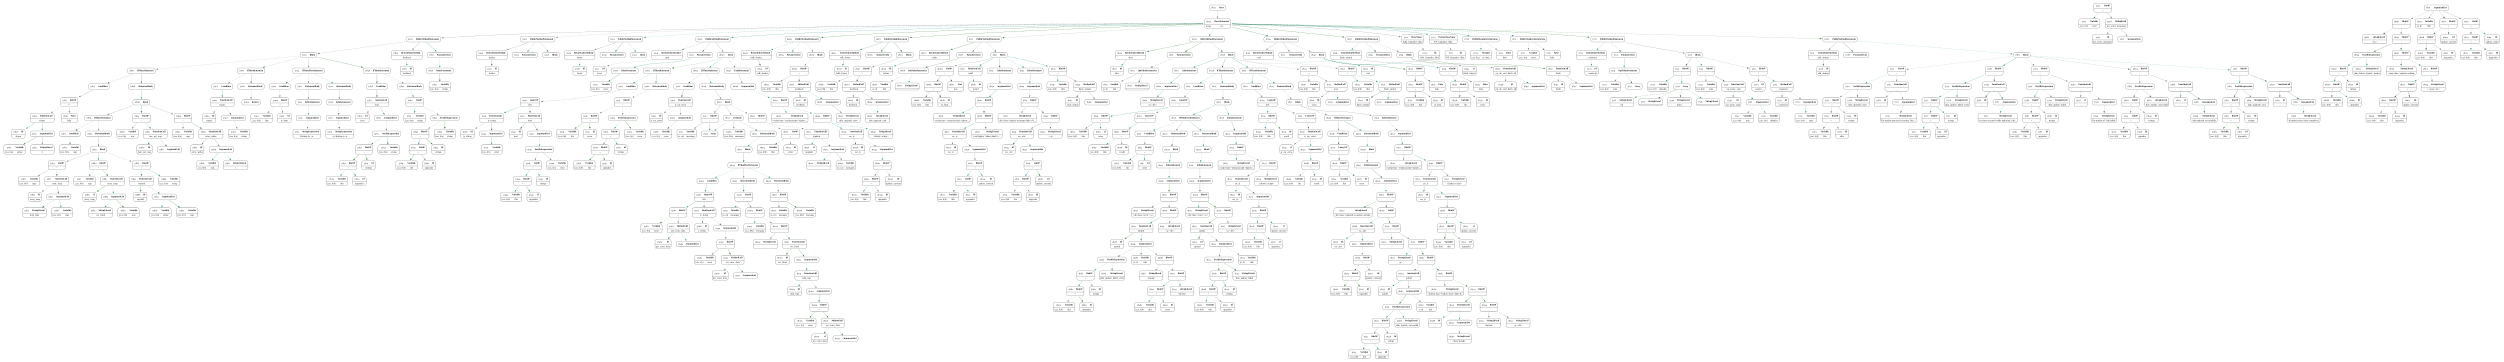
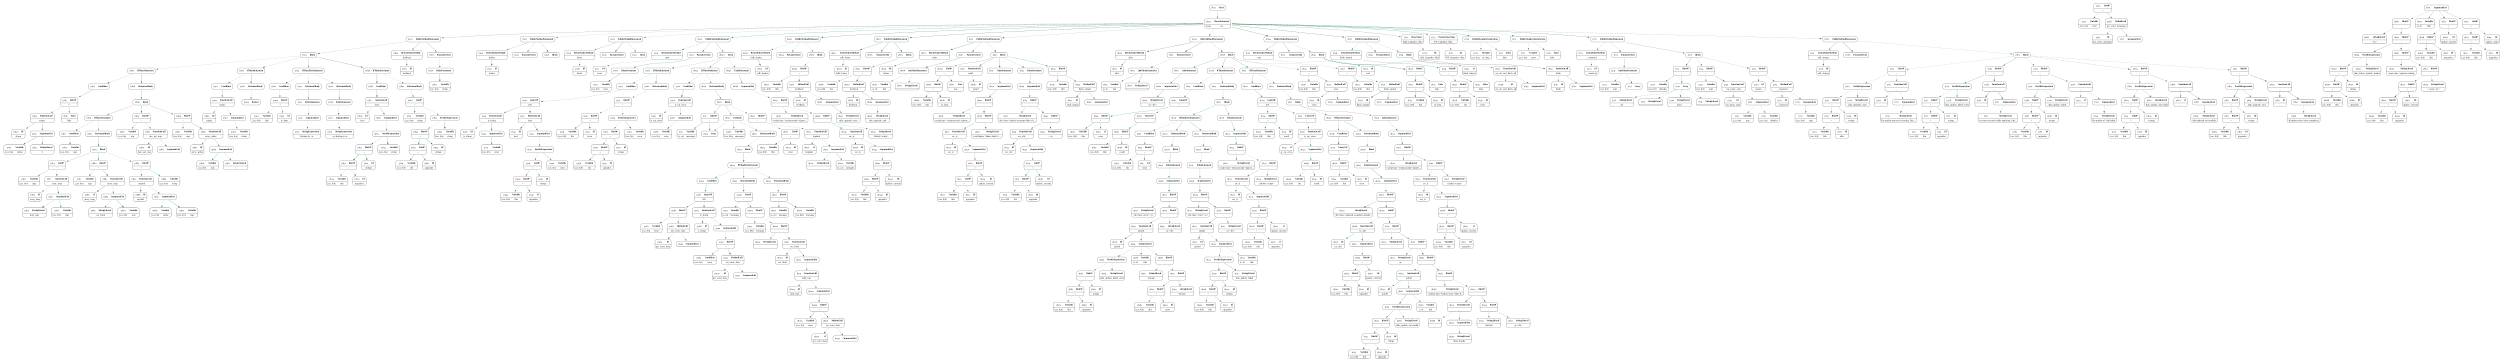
(710, 258) -> (710, 258)
